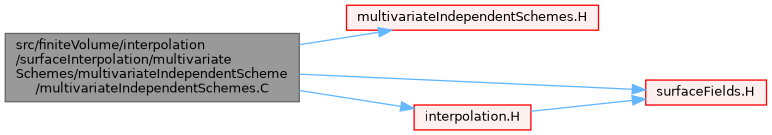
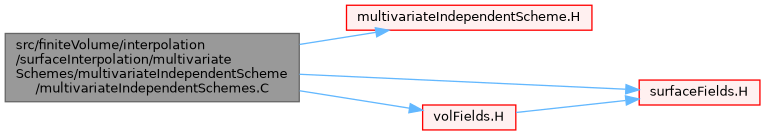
(472, 18) -> (469, 18)
(472, 117) -> (469, 117)
